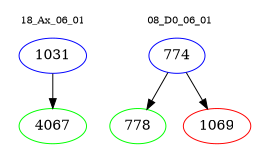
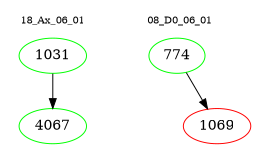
(53, 56) -> (53, 56)
(177, 56) -> (177, 56)
(138, 126) -> none
